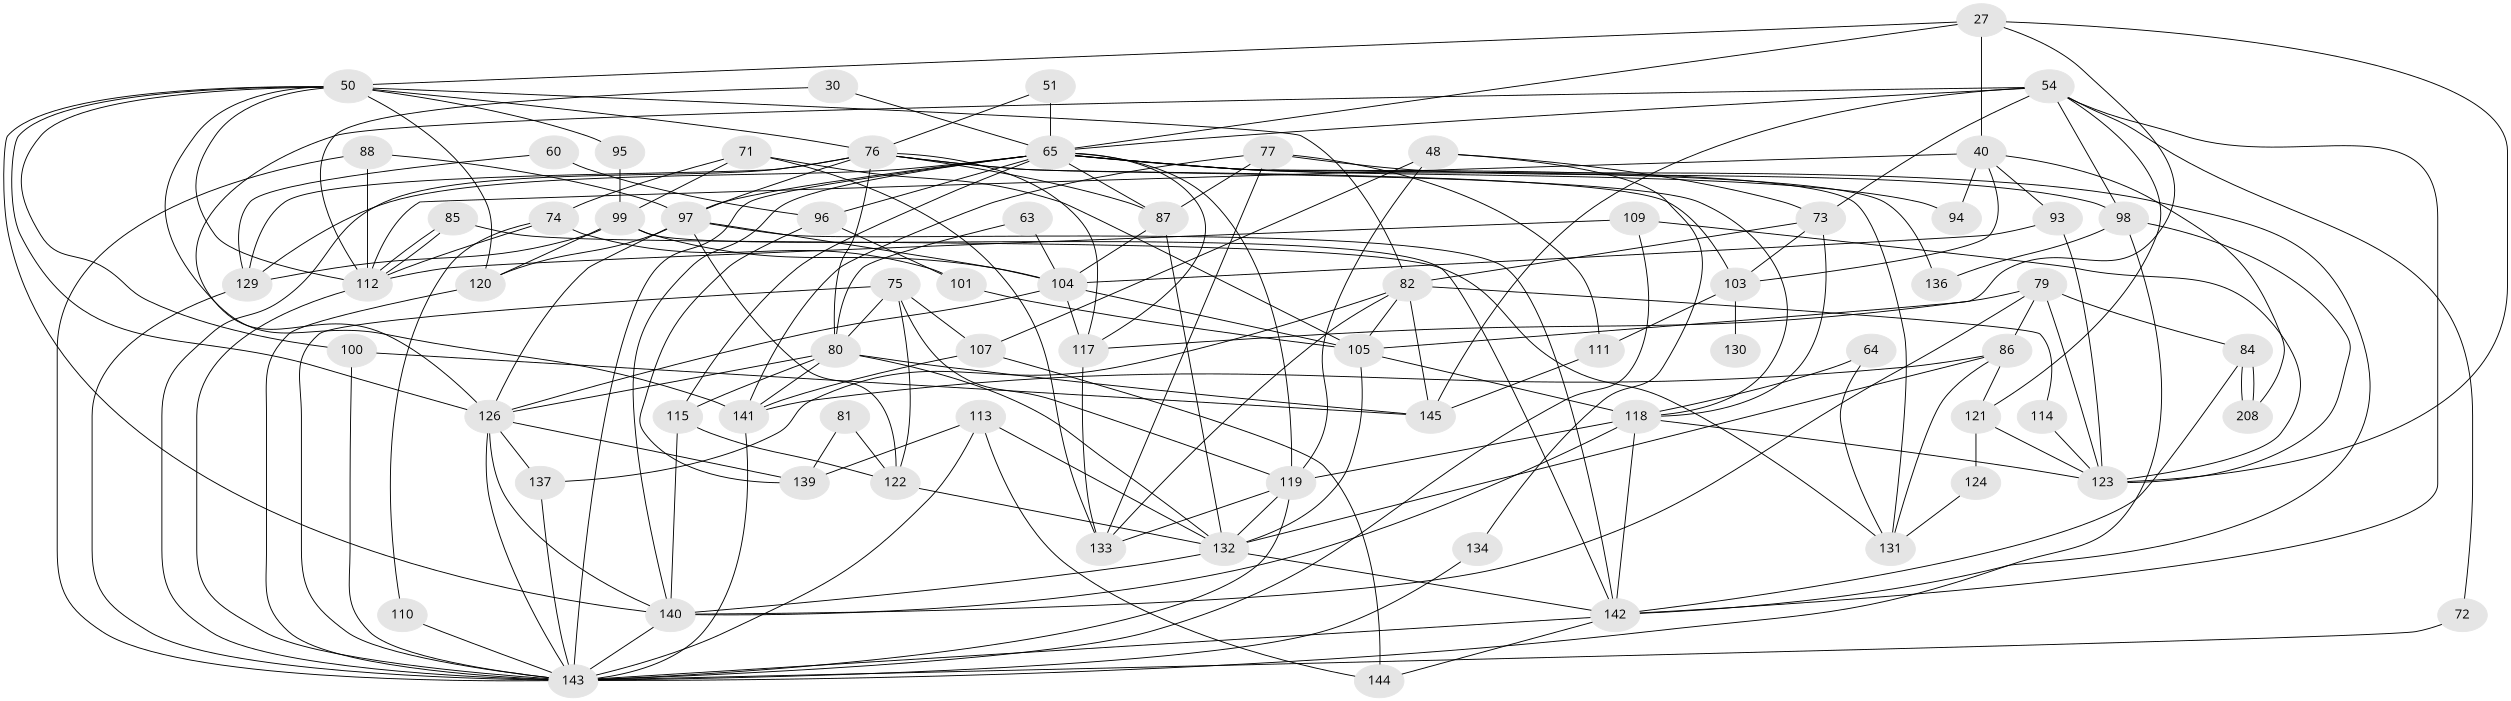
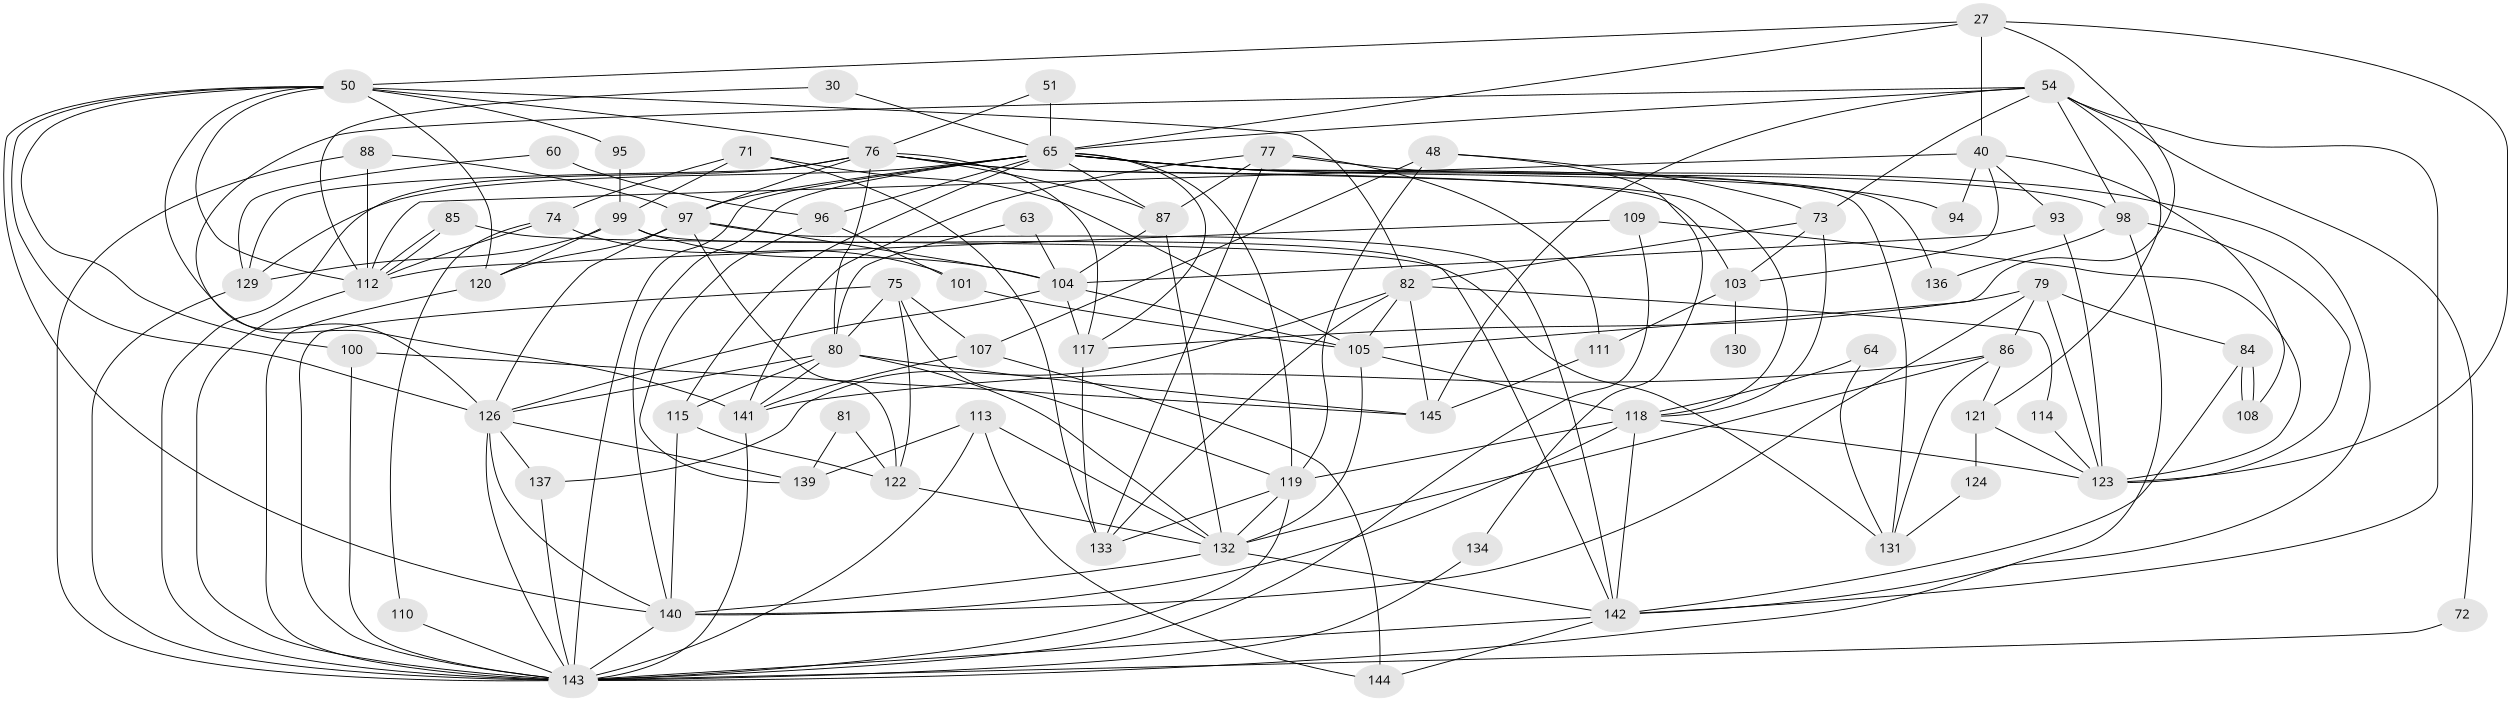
(2248, 417) -> (2248, 417)
